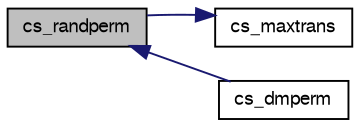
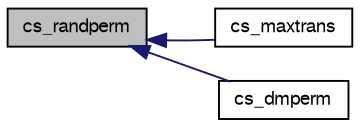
(171, 15) -> (191, 40)
